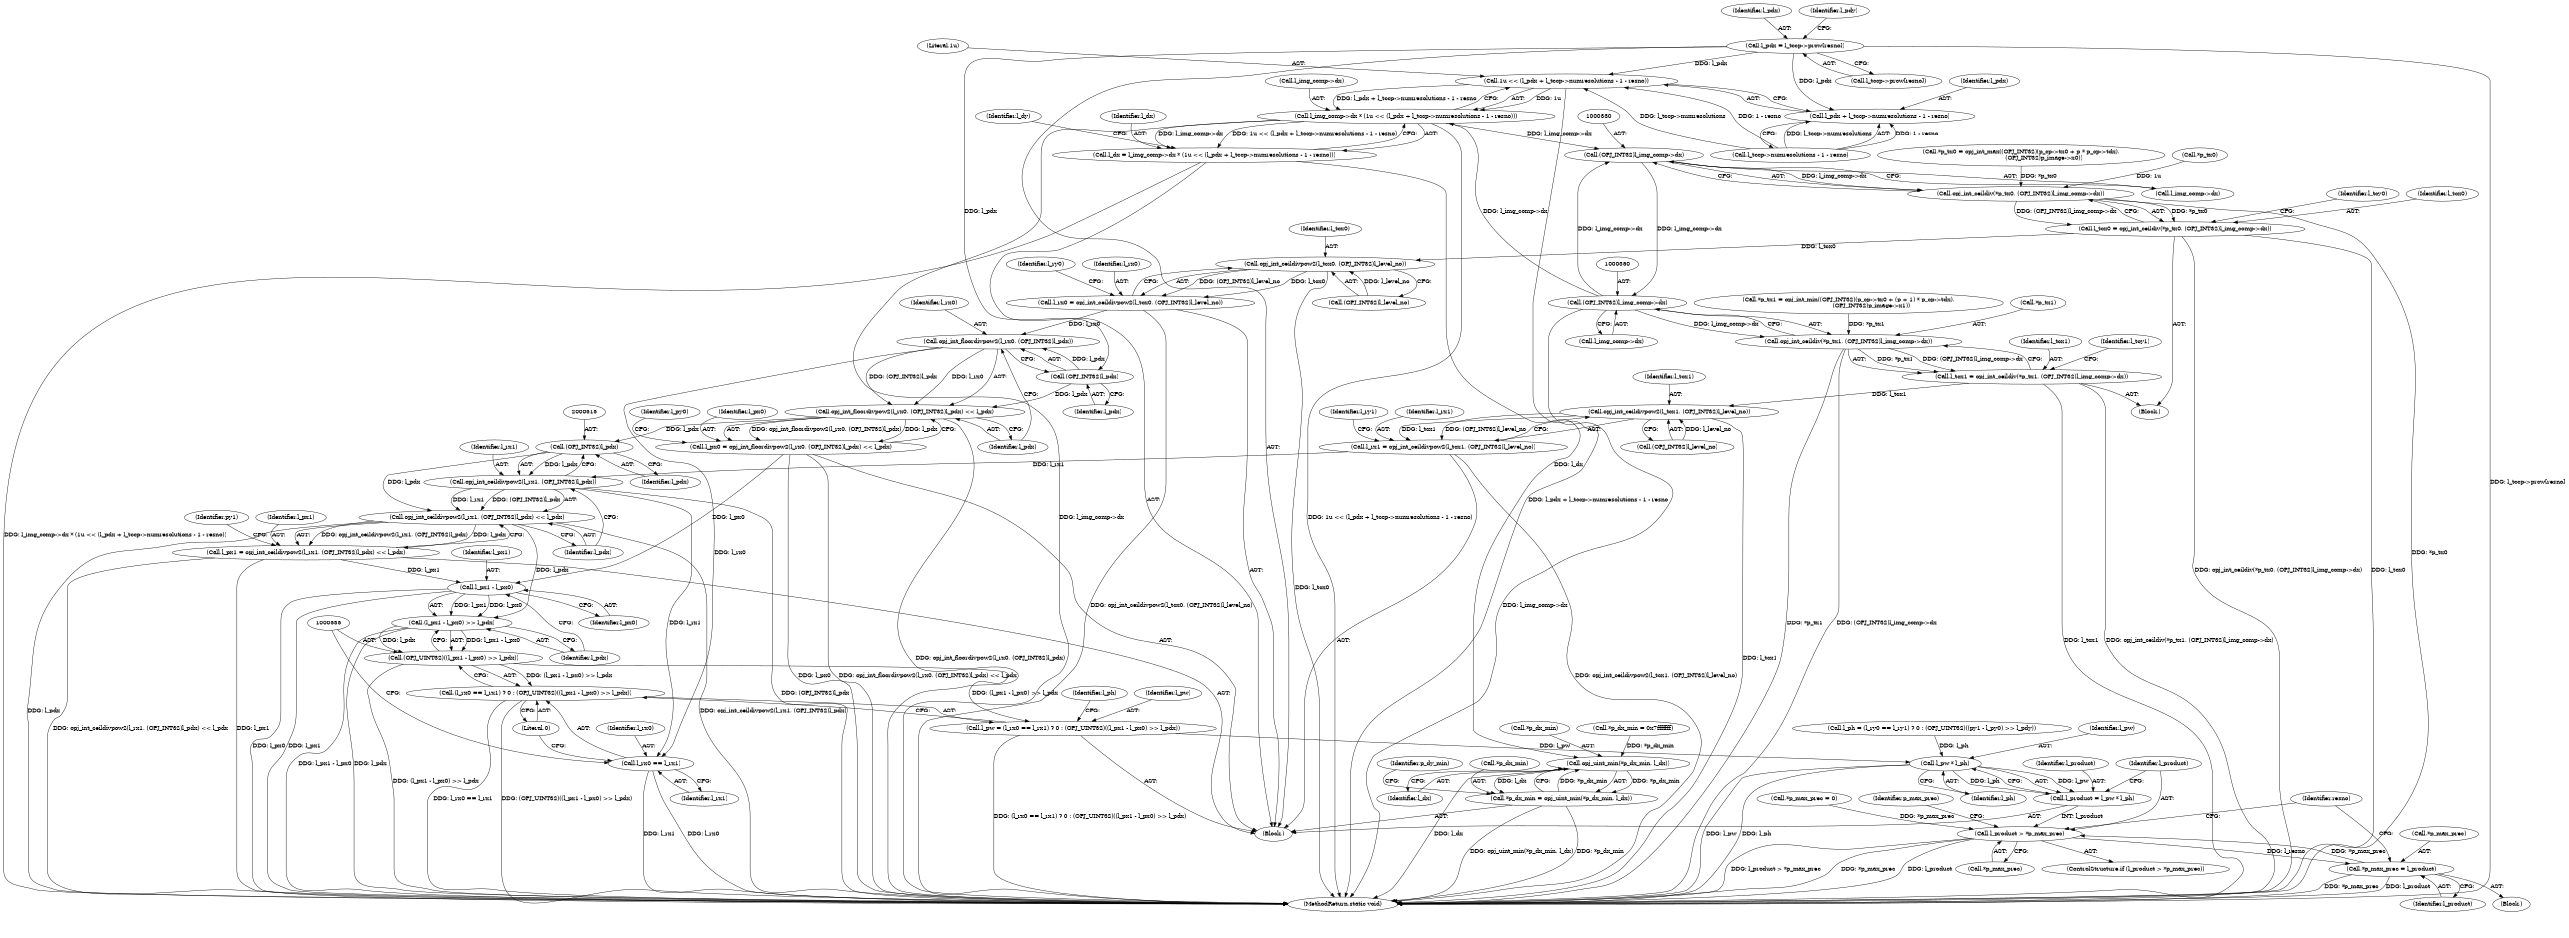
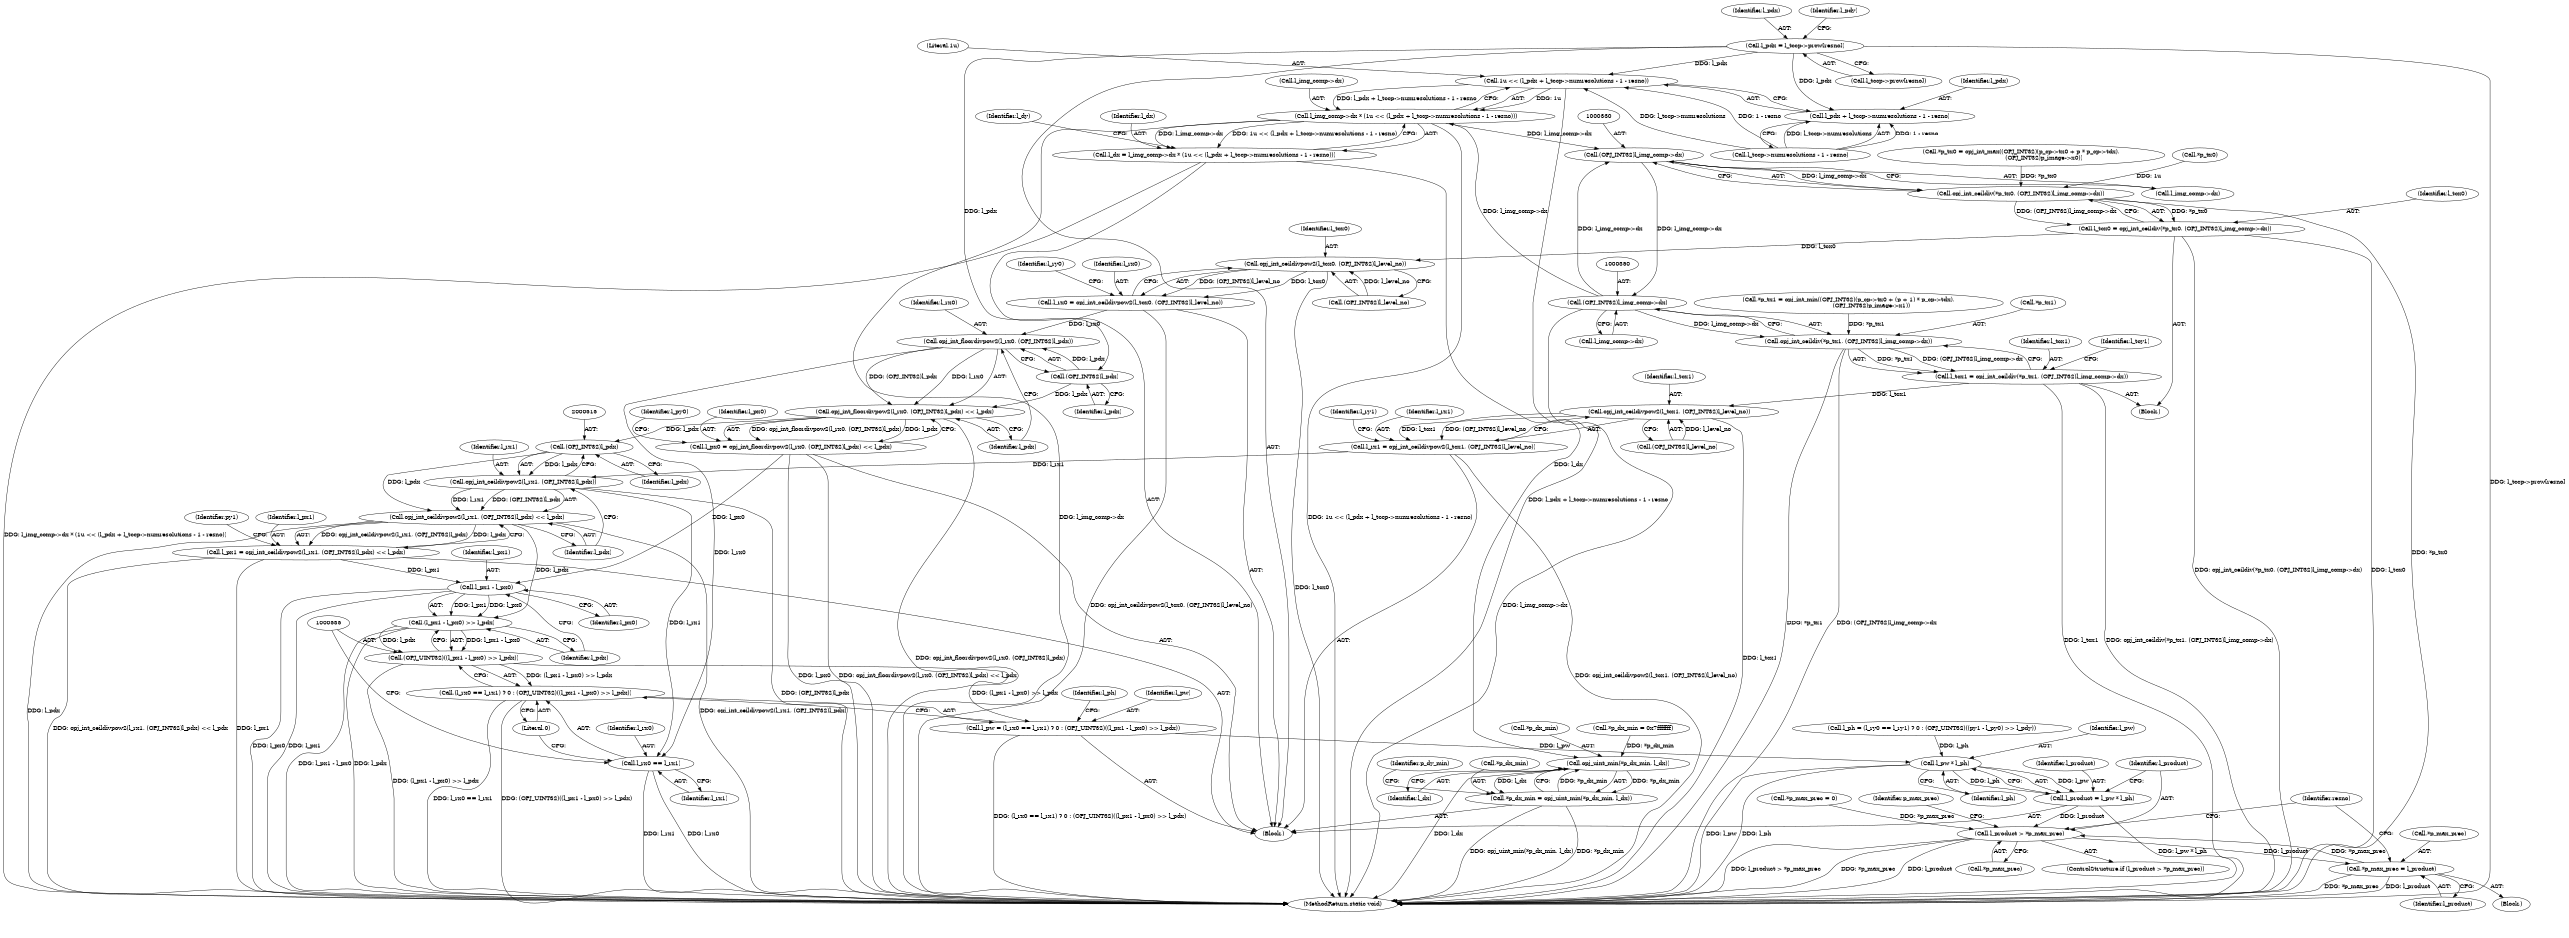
(2363, 194) -> none
(2082, 816) -> (2082, 816)
(2286, 852) -> (2286, 852)
none -> (1902, 894)
